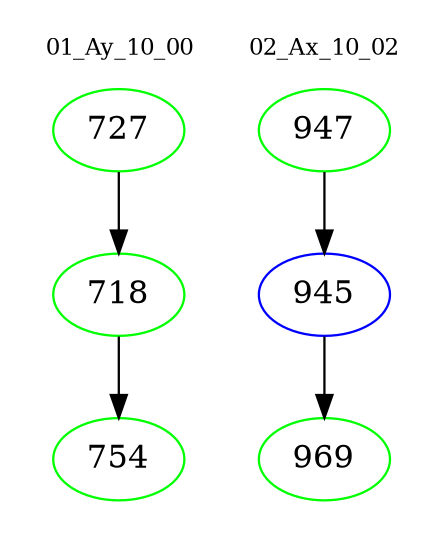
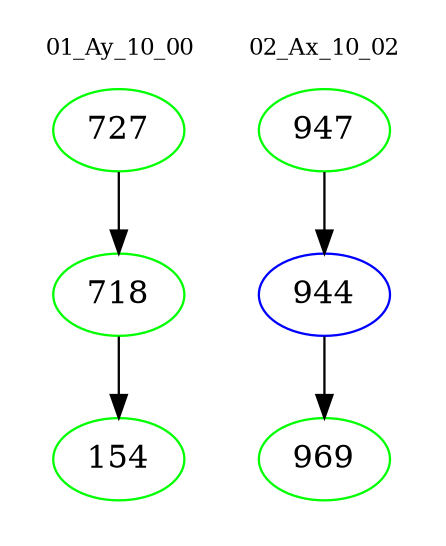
(324, 295) -> (324, 295)
(119, 459) -> (119, 459)
